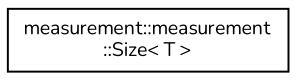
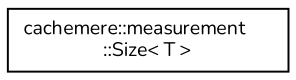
(148, 40) -> (148, 40)
